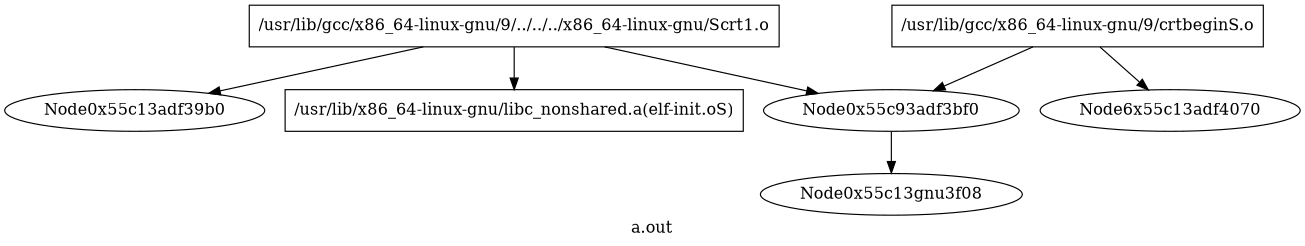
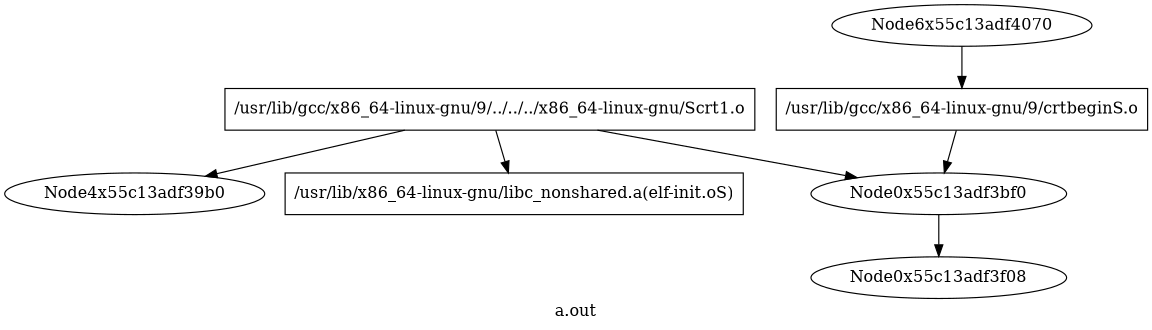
(1120, 65) -> (962, 61)
(135, 110) -> (135, 194)
(891, 110) -> (939, 194)
(891, 194) -> (939, 278)
